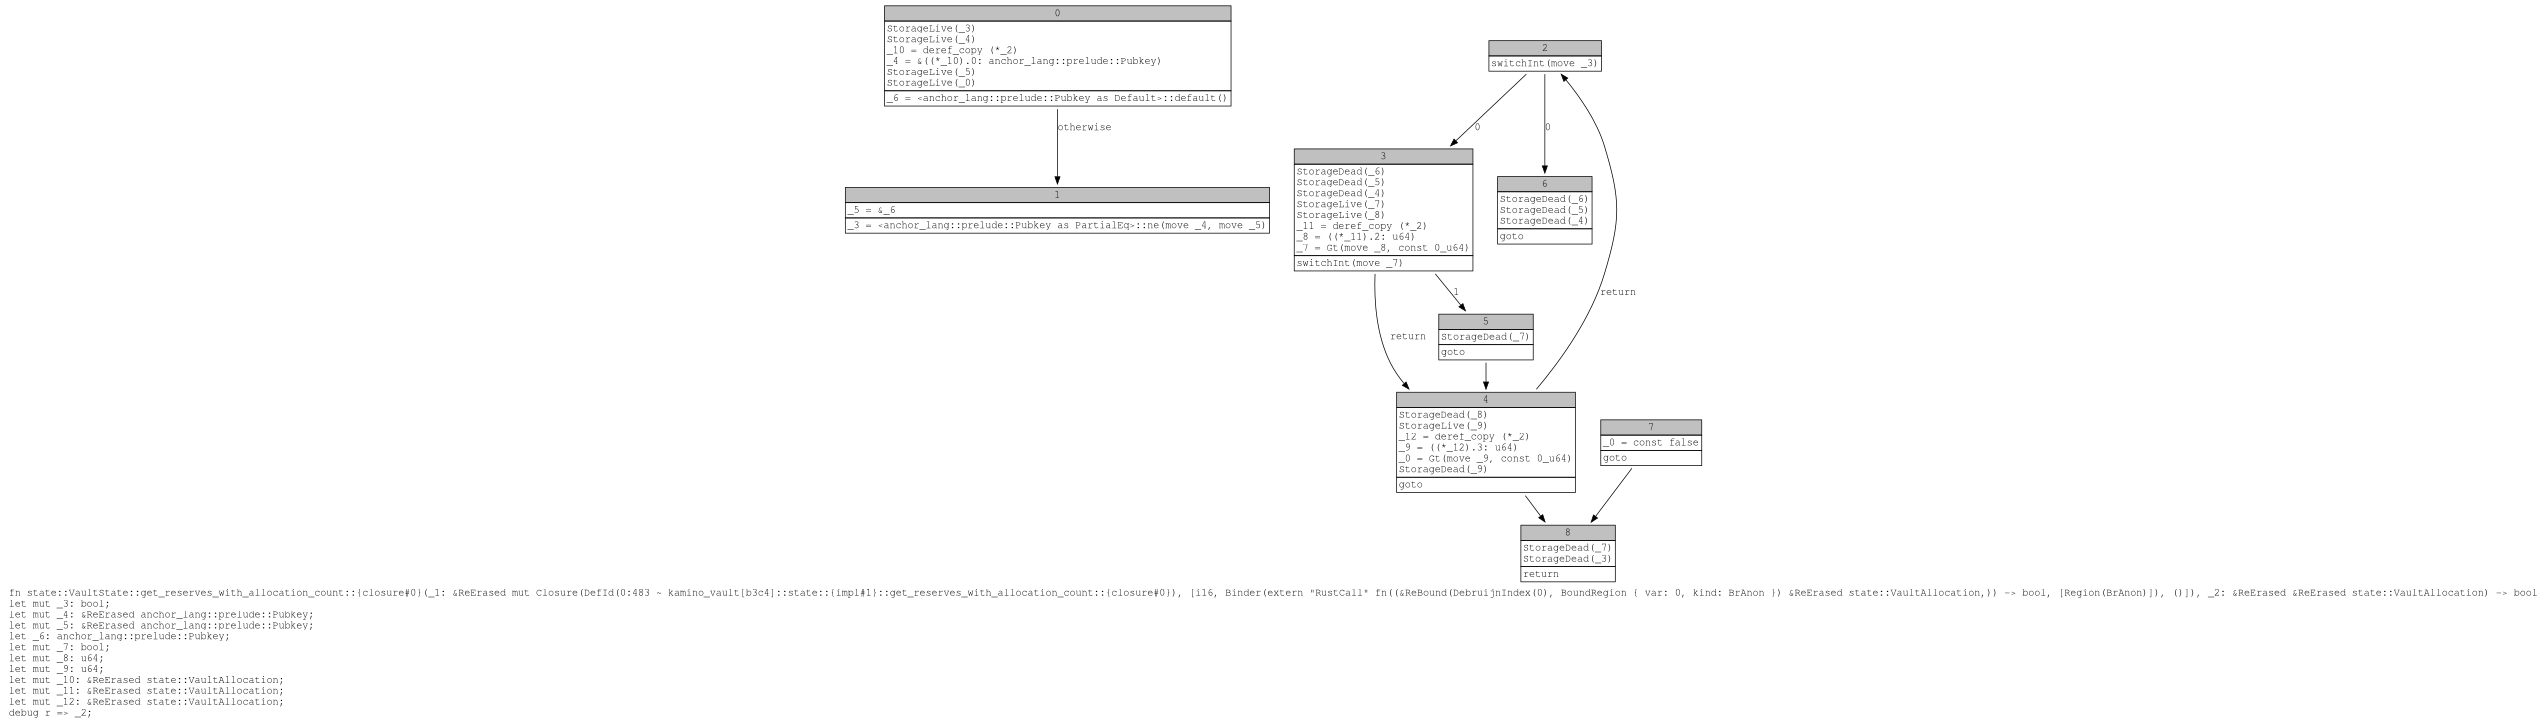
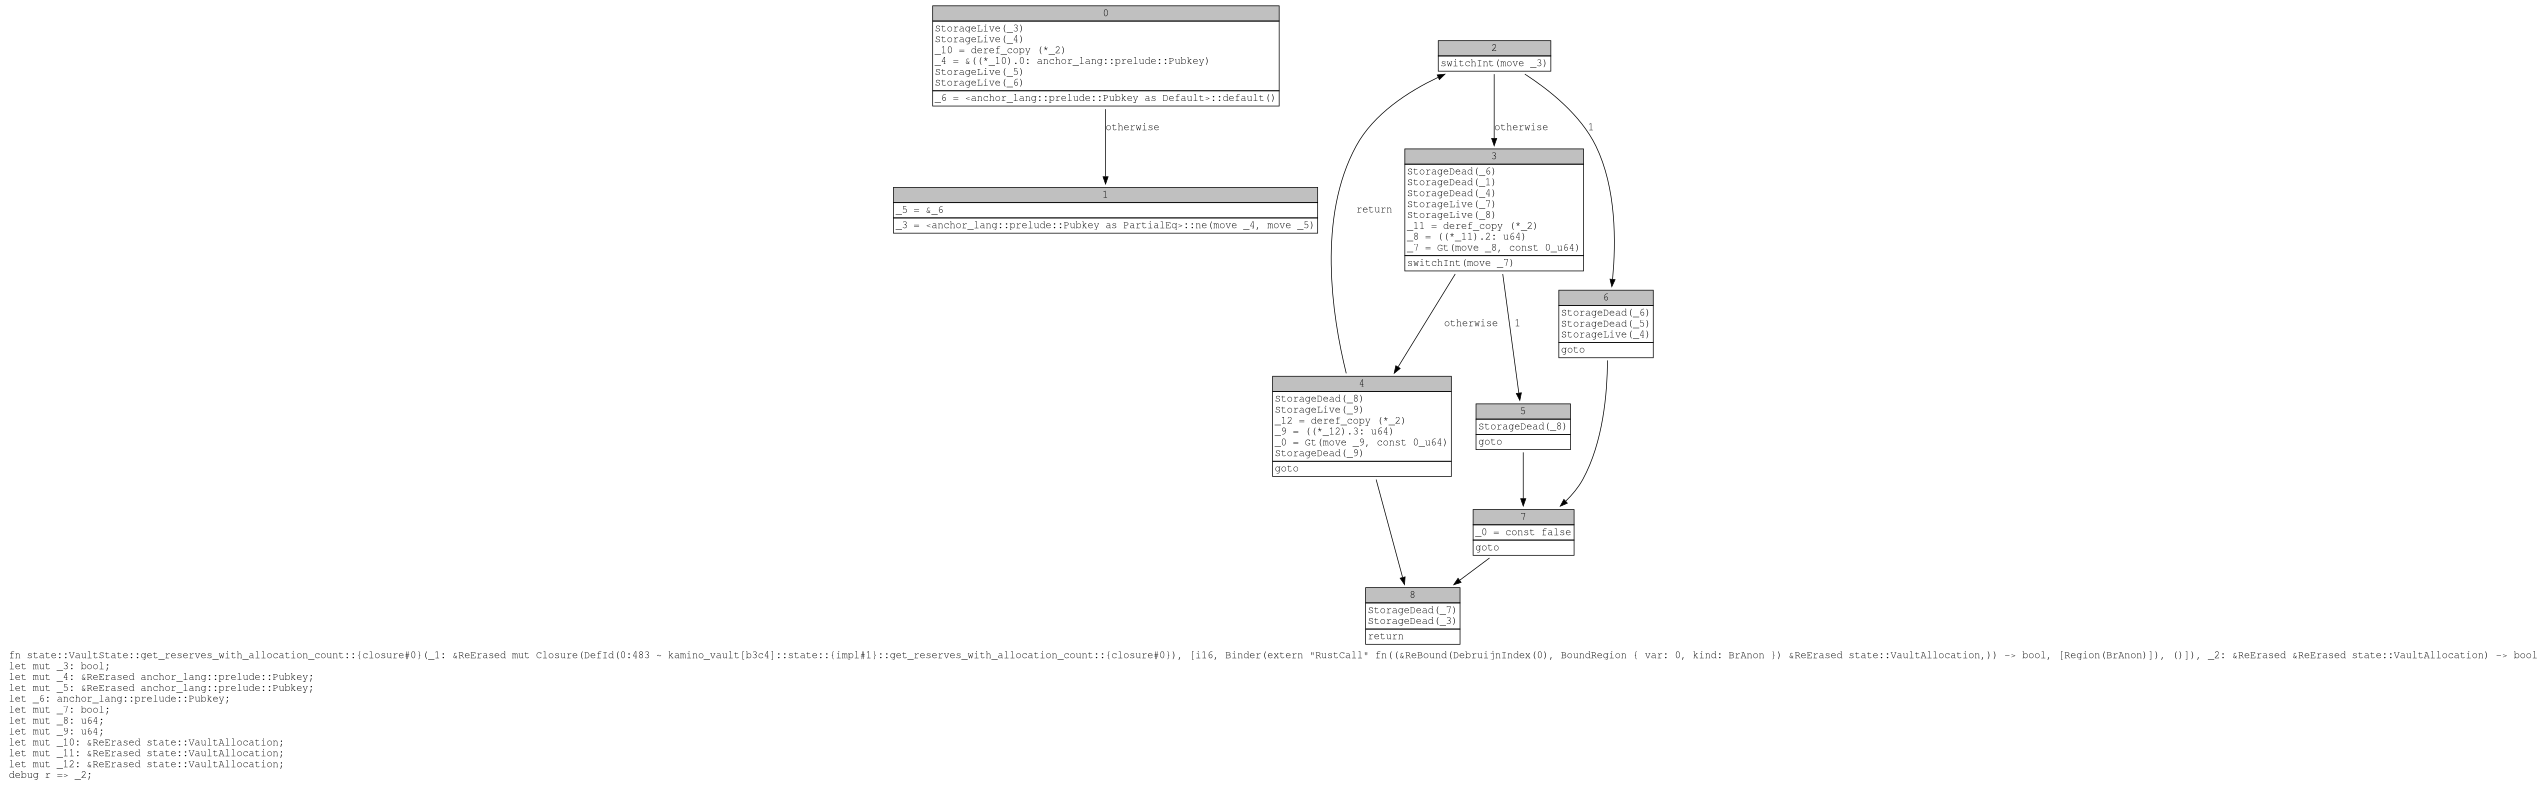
(932, 83) -> (980, 83)
(1478, 127) -> (1521, 127)
(1548, 127) -> (1591, 127)
(1341, 182) -> (1452, 182)
(1545, 221) -> (1606, 335)
(1408, 337) -> (1471, 324)
(1486, 337) -> (1523, 426)
(1486, 372) -> (1523, 476)
none -> (1599, 435)
